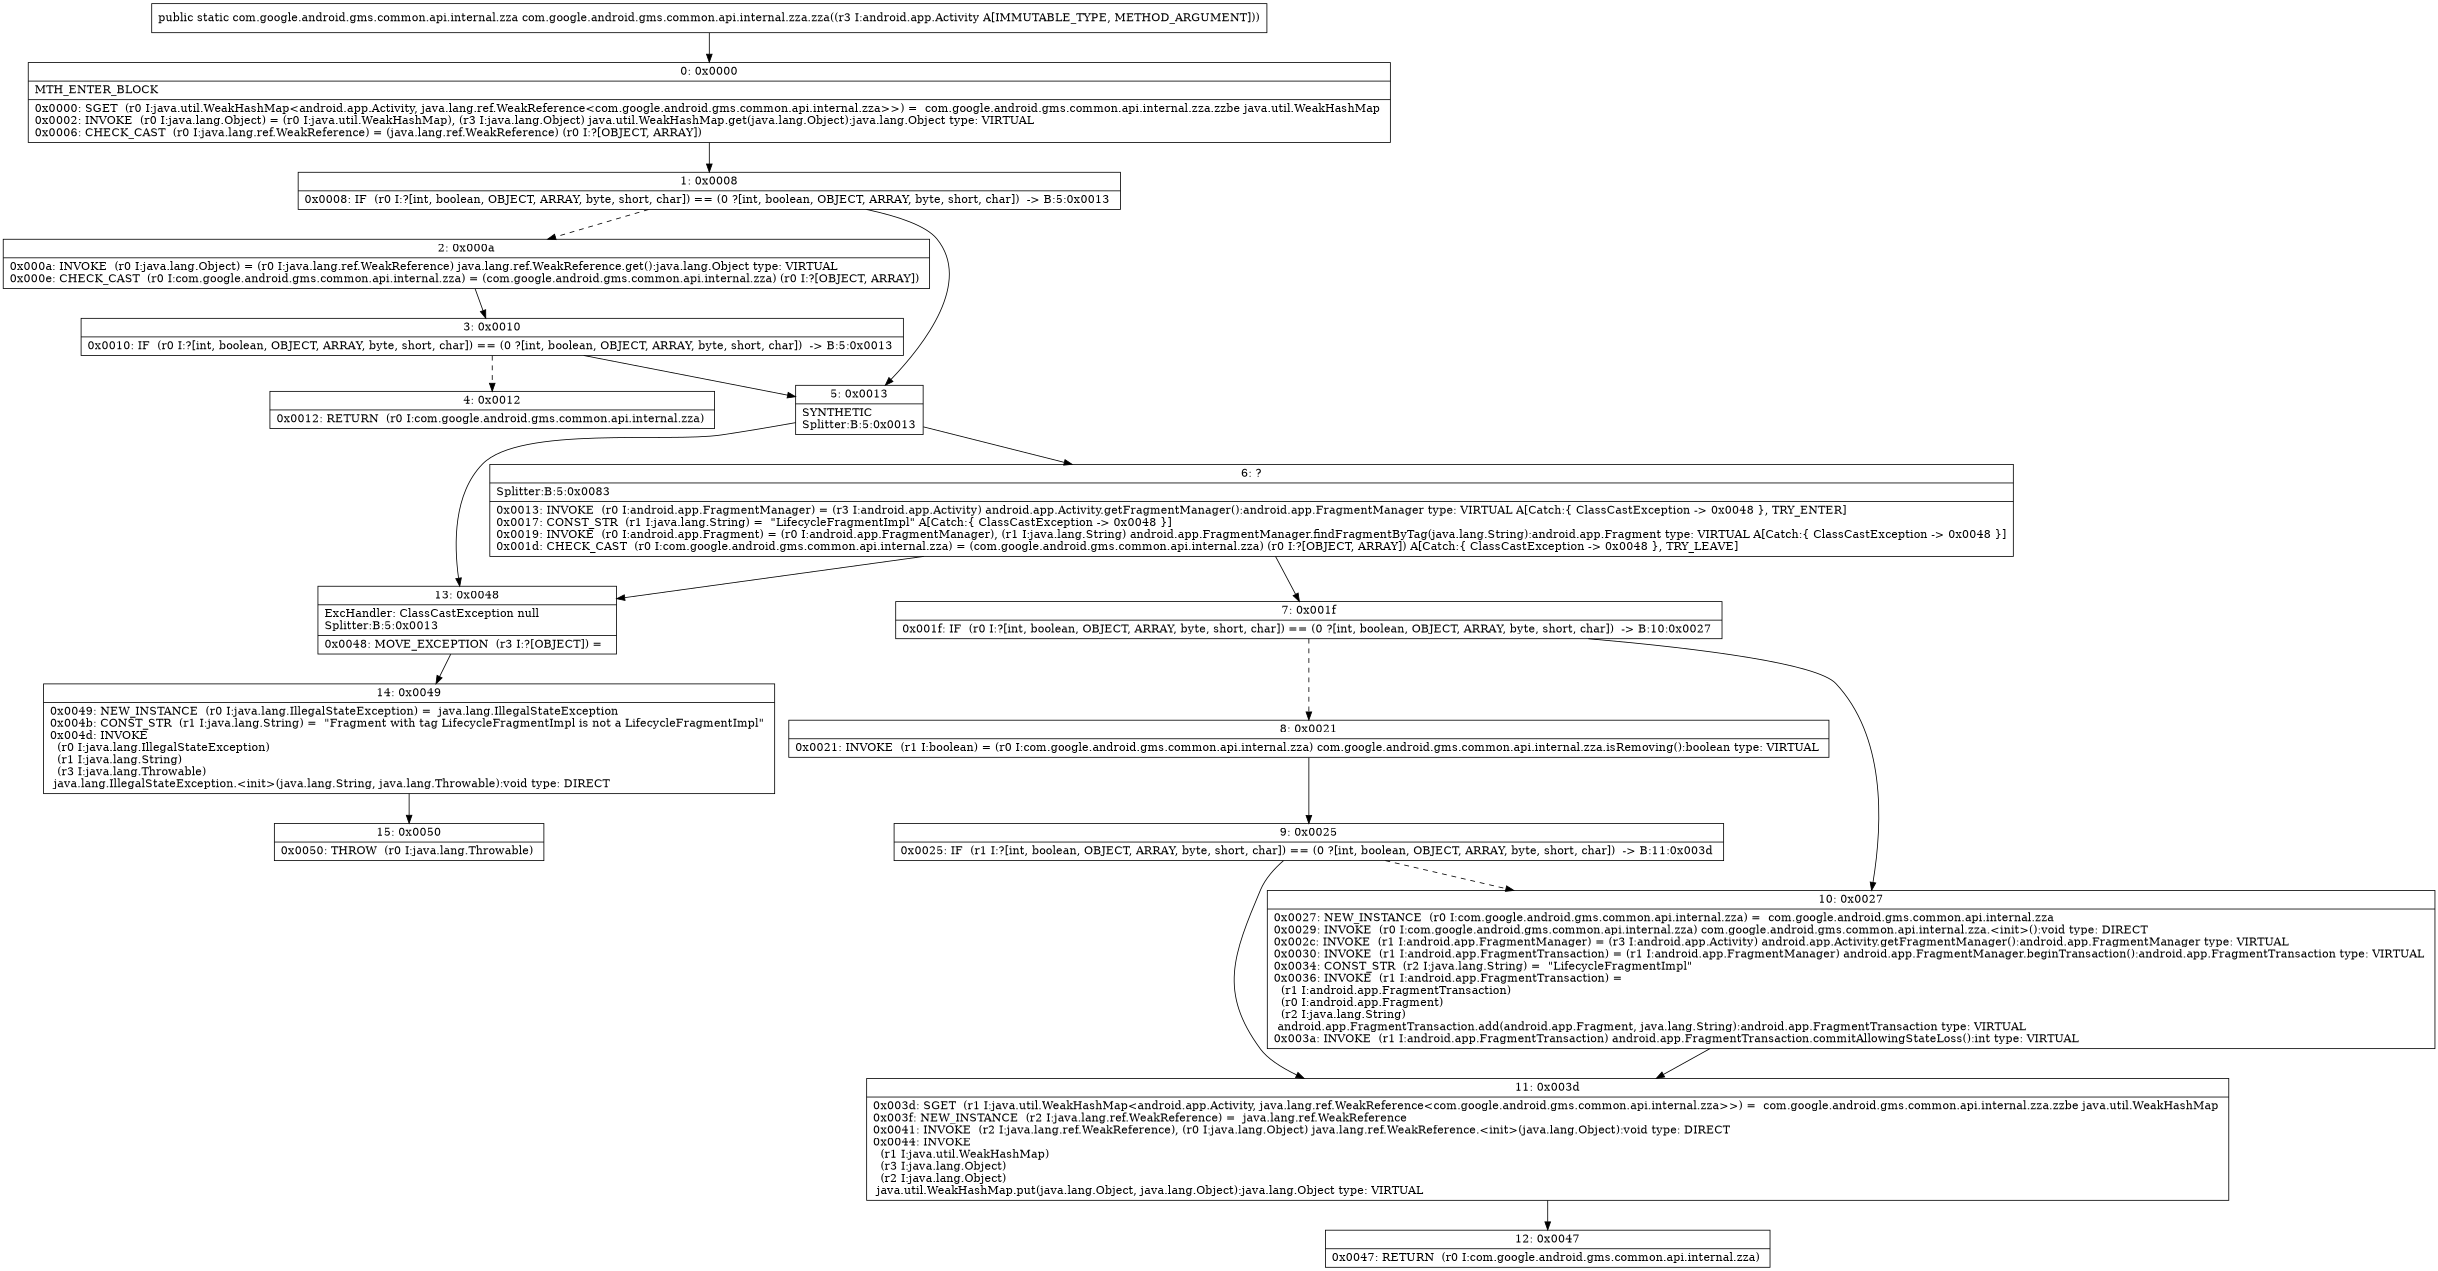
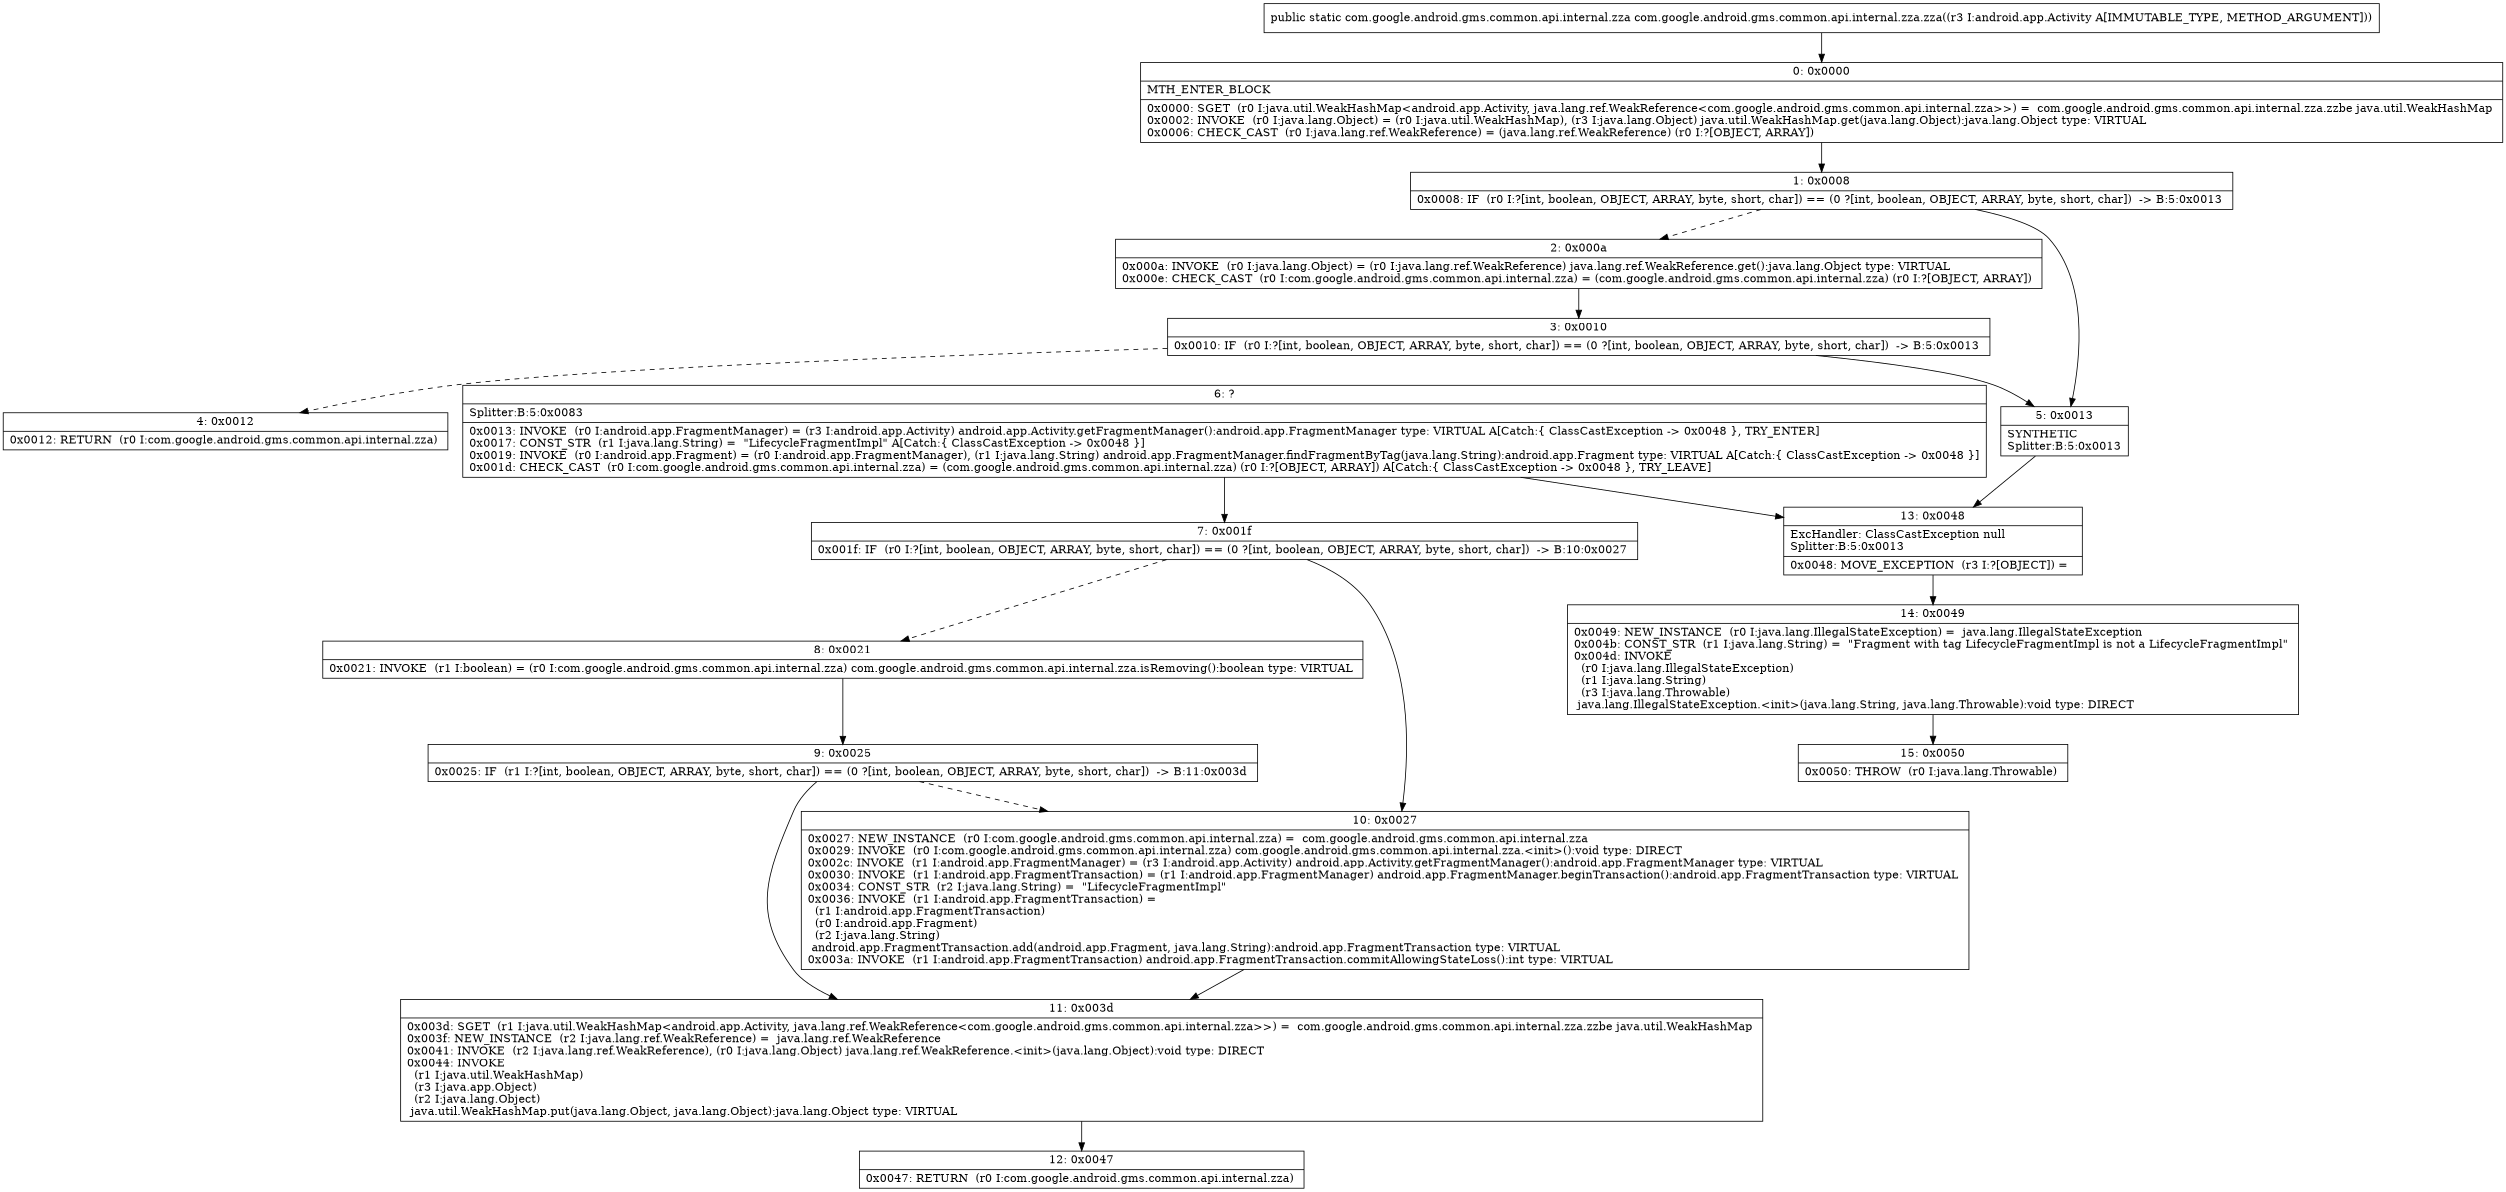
(994, 445) -> none
(940, 1166) -> (472, 1087)
